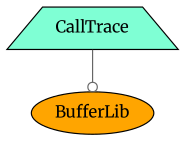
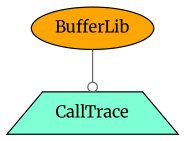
(93, 66) -> (93, 66)
